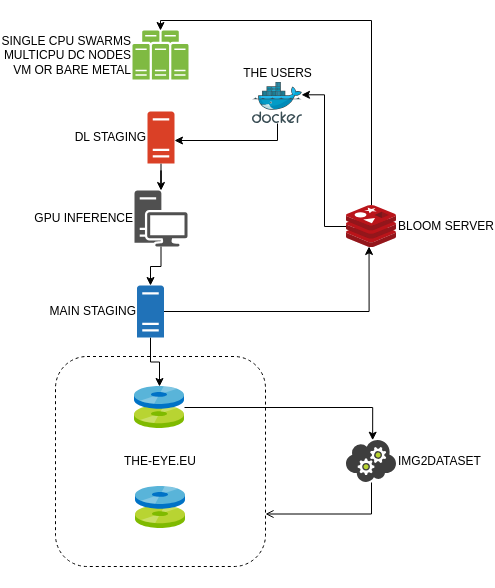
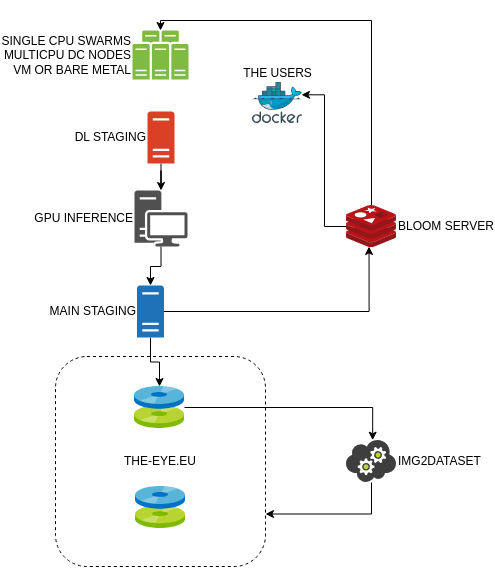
(238, 141) -> none
(272, 514) -> (274, 514)
